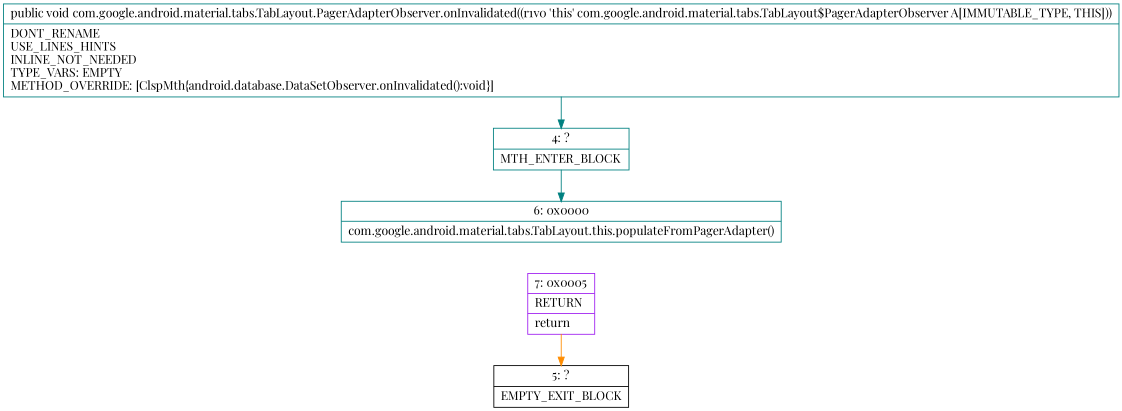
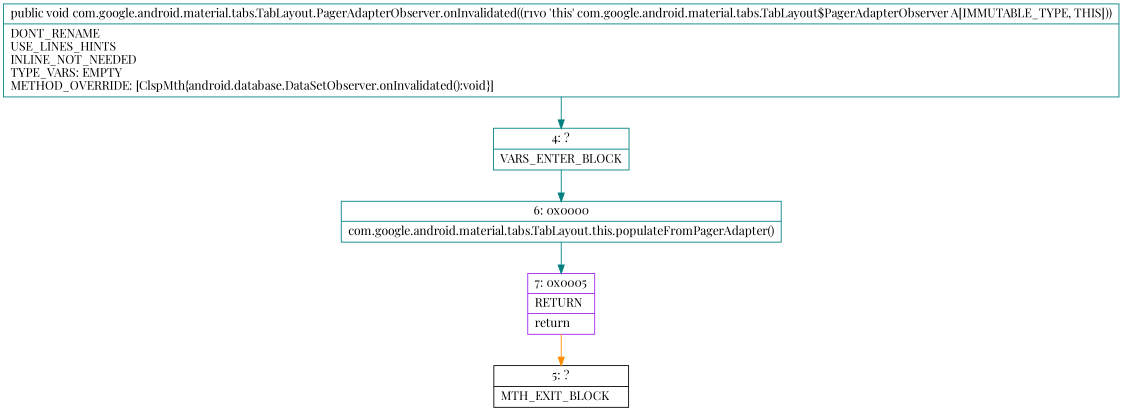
(561, 159) -> (561, 159)
none -> (561, 253)
(561, 396) -> (555, 396)
